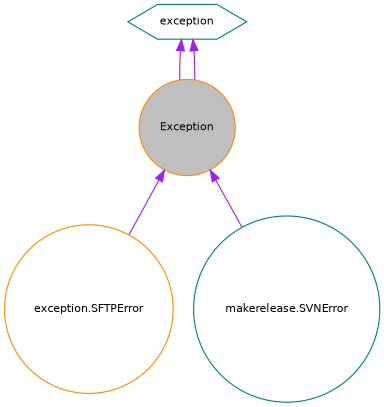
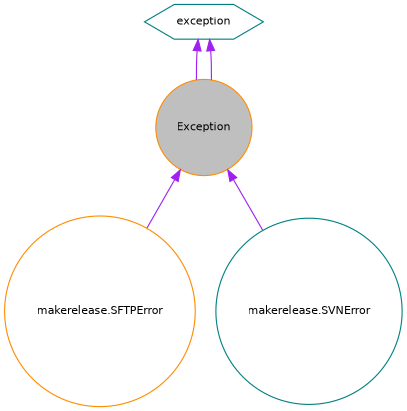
(89, 309) -> (100, 311)
